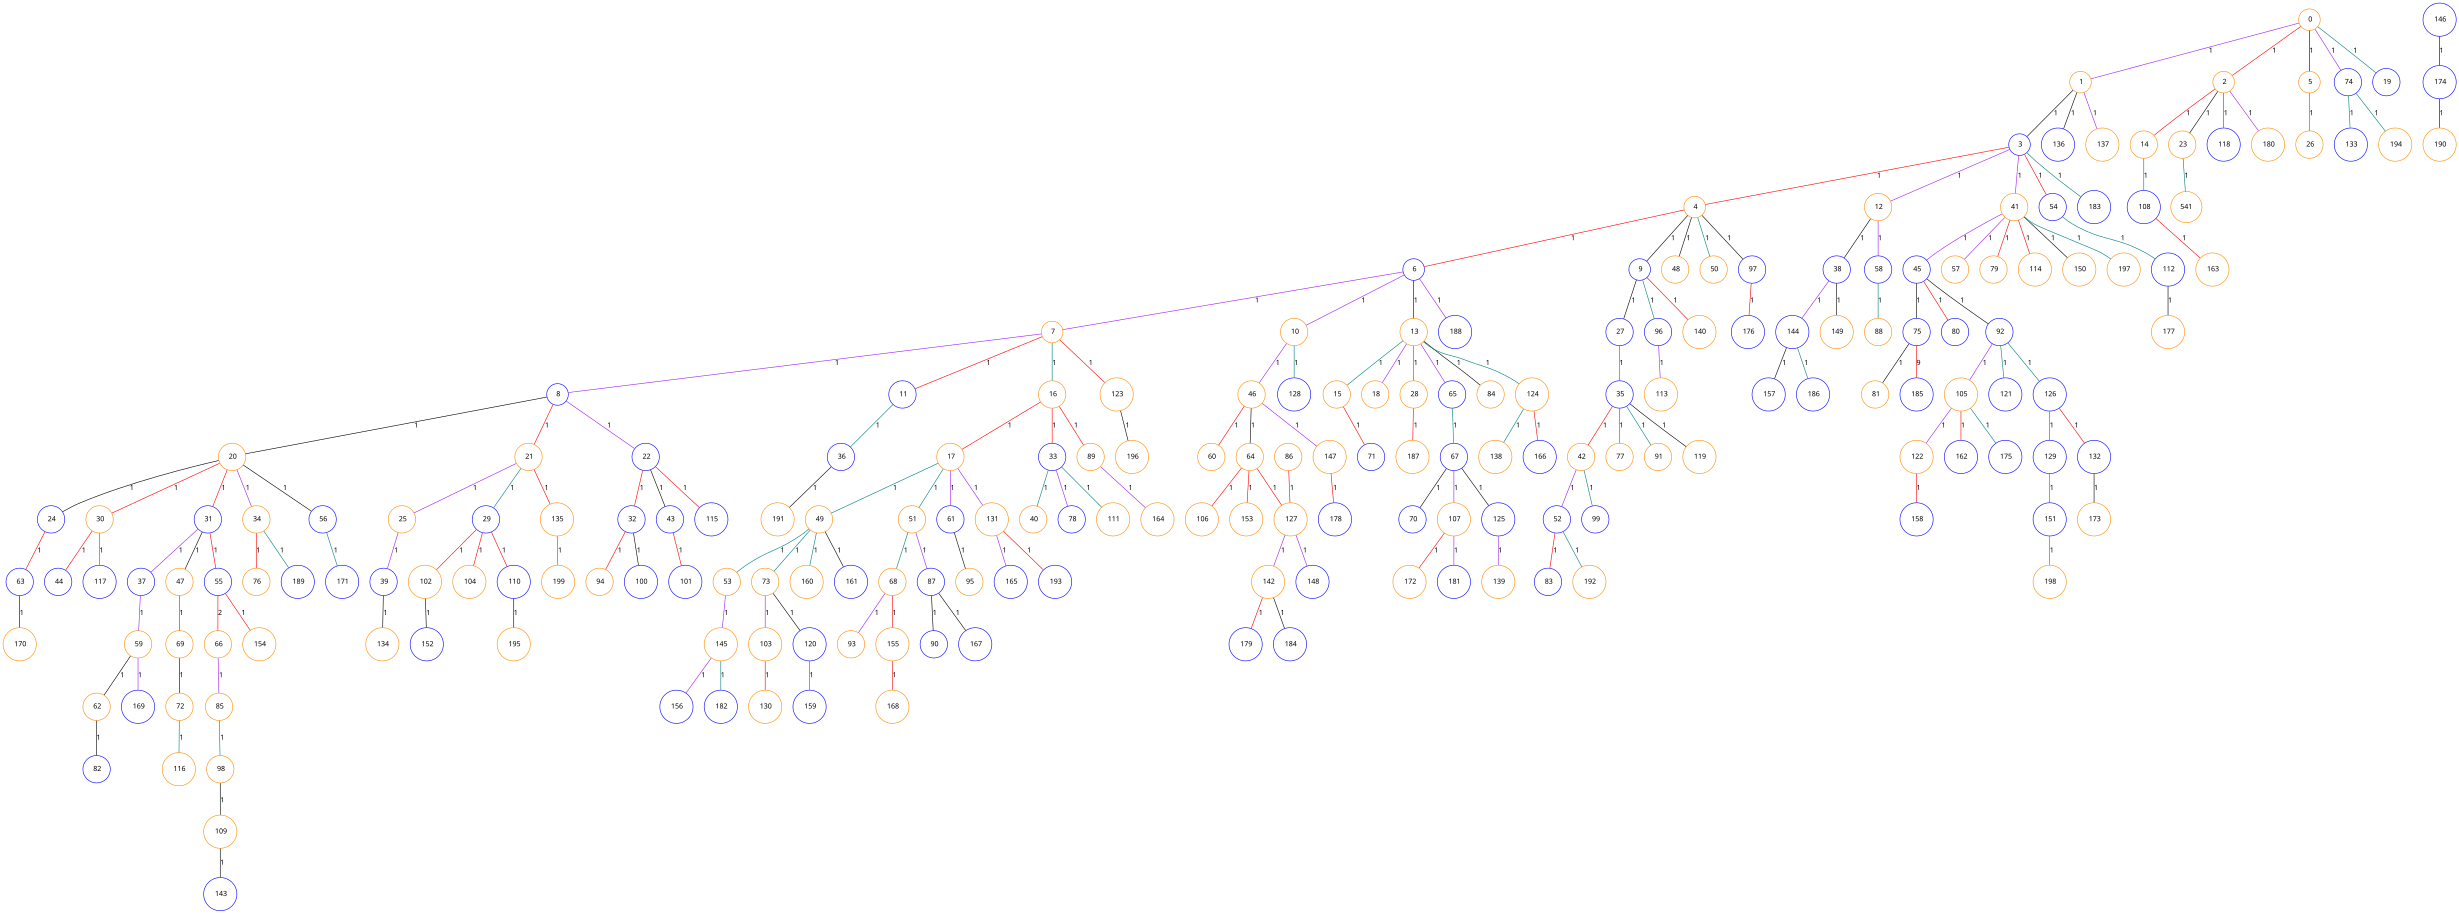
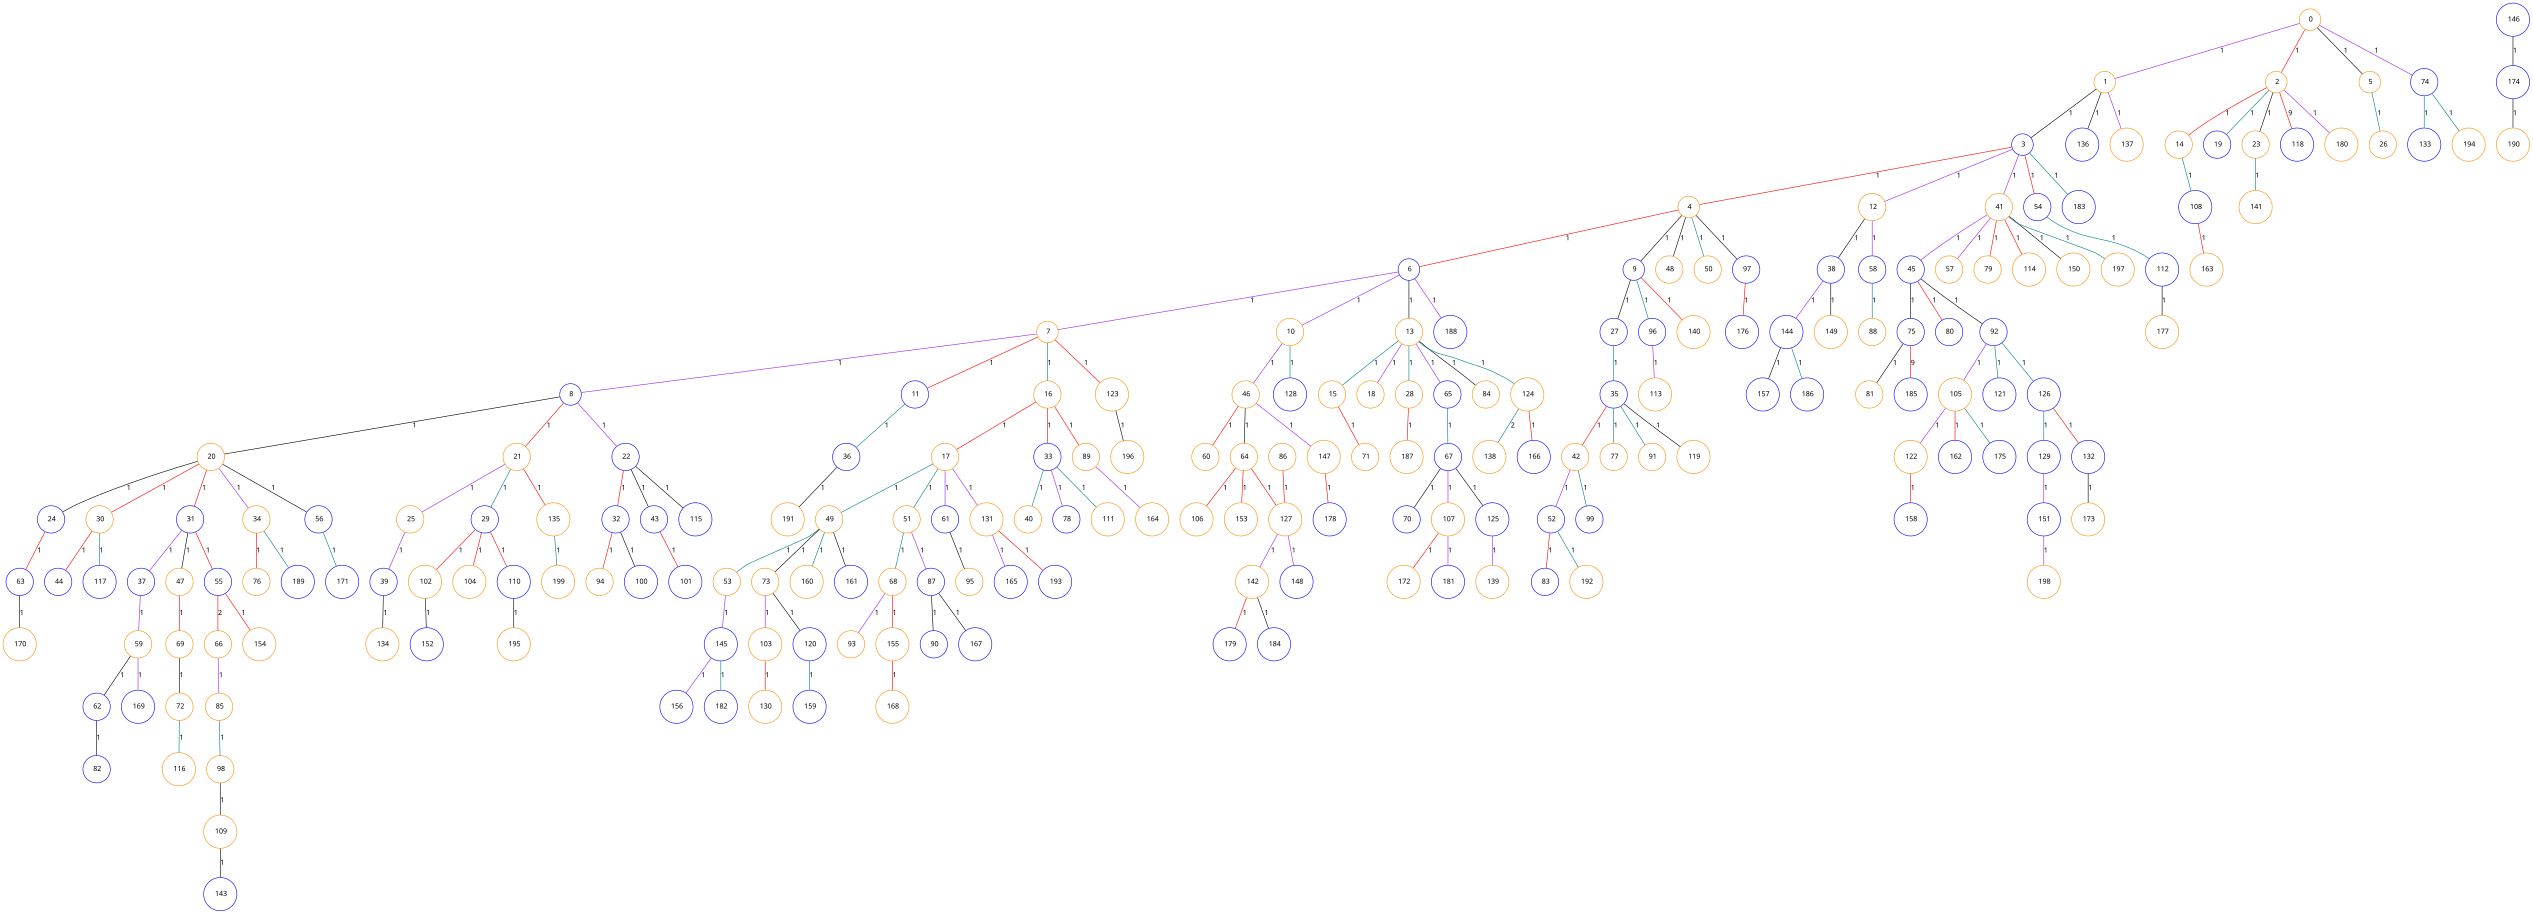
(2347, 50) -> (2248, 112)
(2226, 113) -> (2290, 113)
(2186, 207) -> (2256, 207)
(1518, 426) -> (1513, 426)
(1371, 457) -> (1365, 457)
(677, 487) -> (659, 487)
(792, 551) -> (797, 551)
(721, 644) -> (721, 644)
(97, 707) -> (97, 707)
